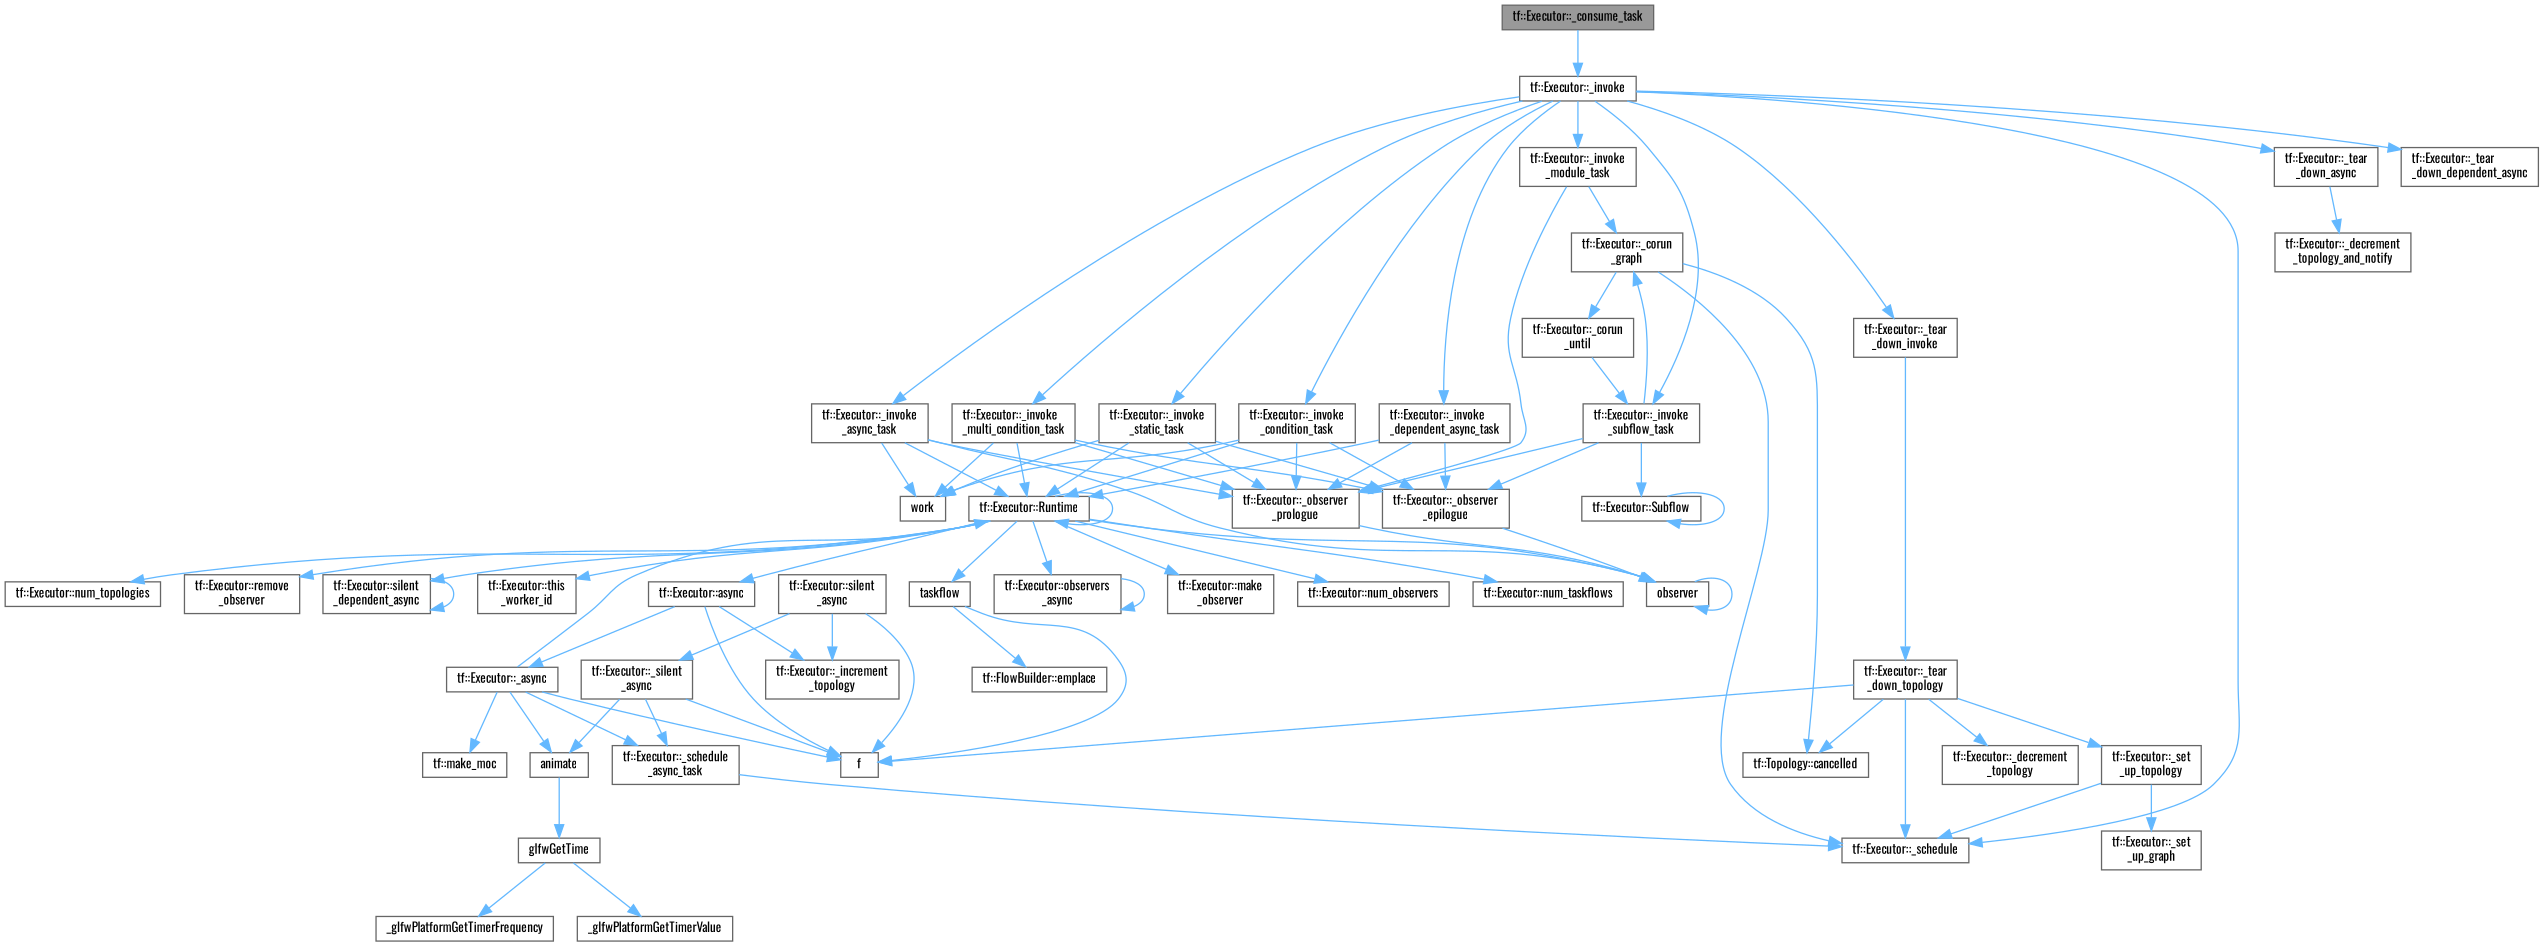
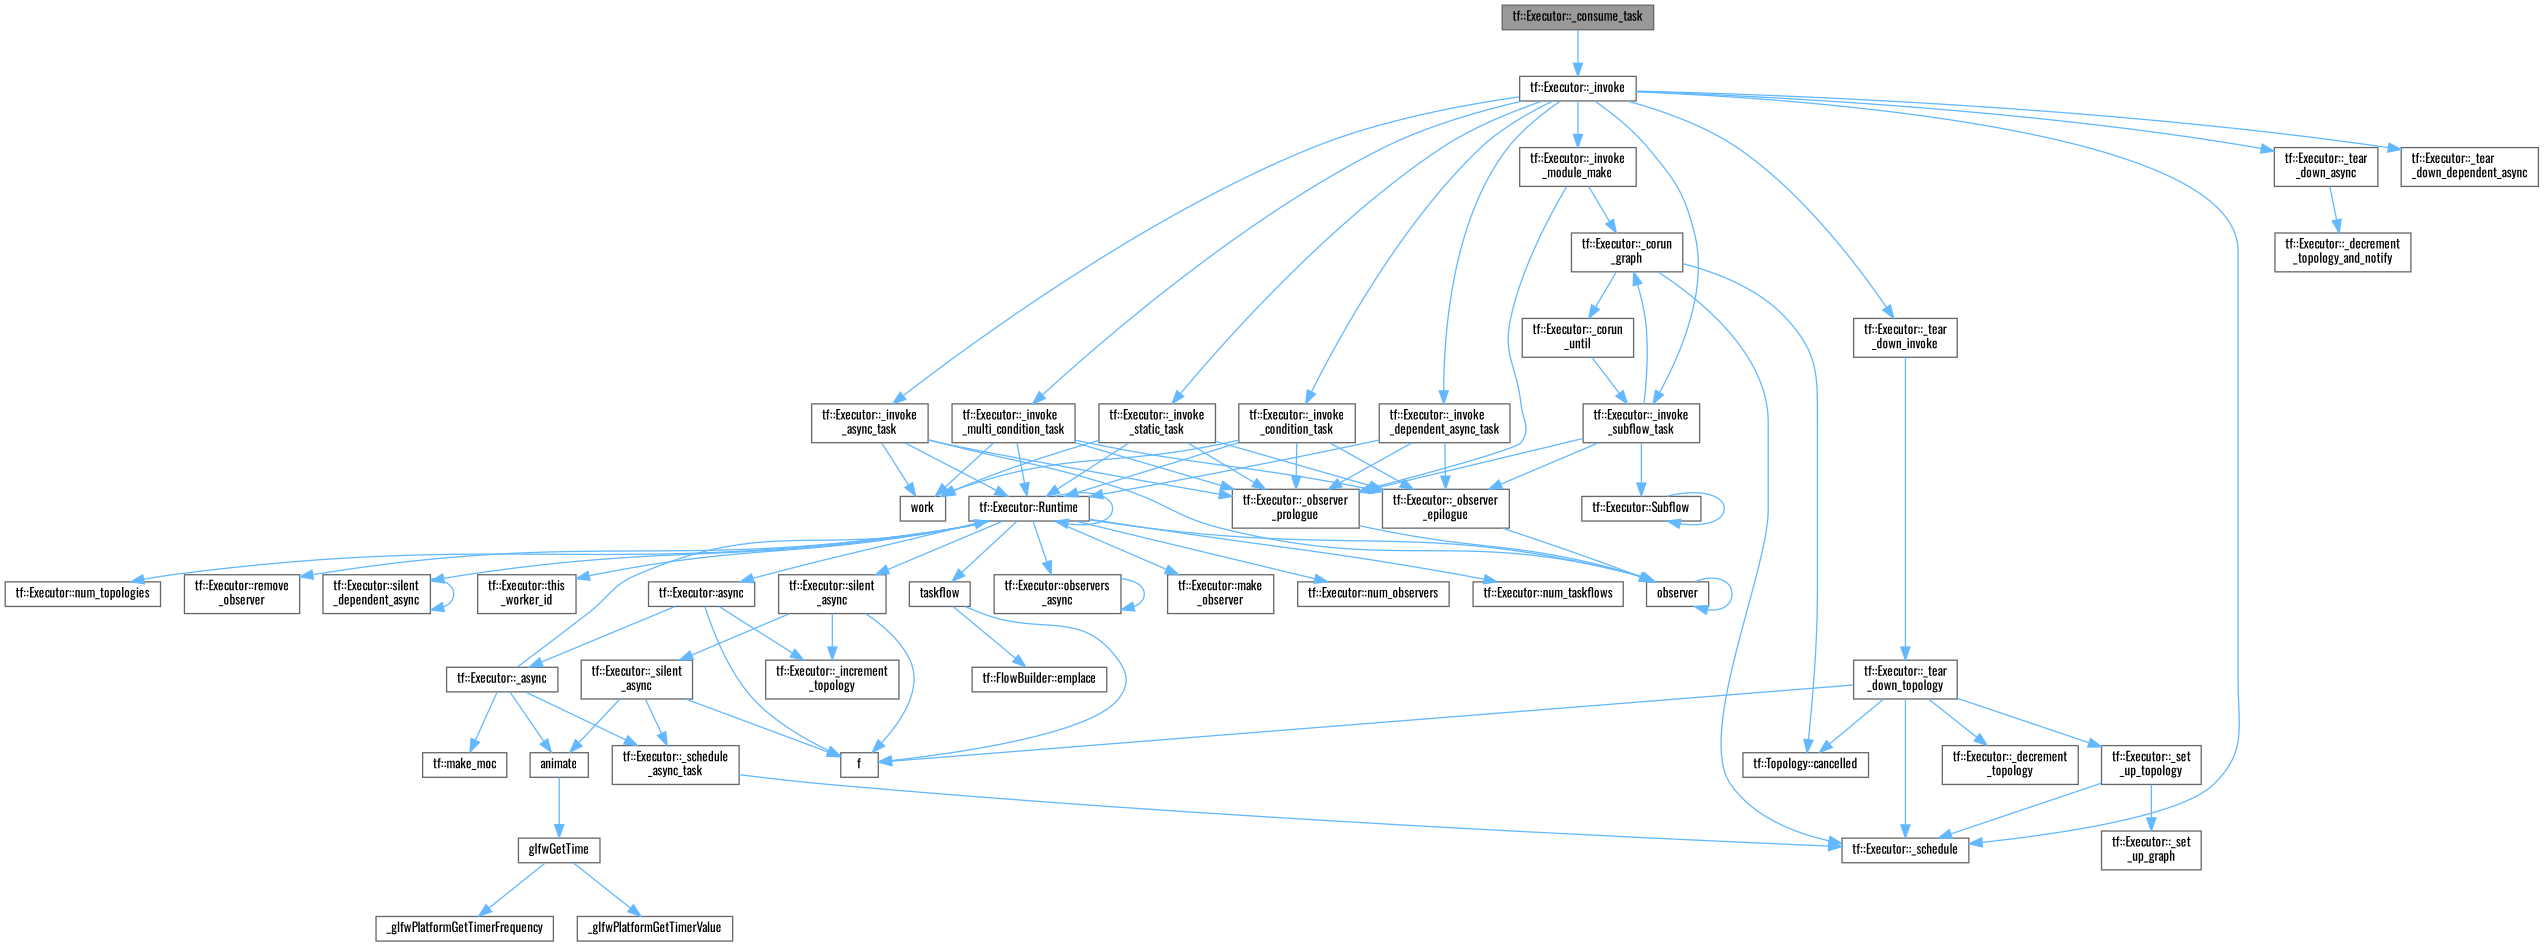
(1578, 167) -> (1578, 167)
none -> (945, 545)
(684, 726) -> none
